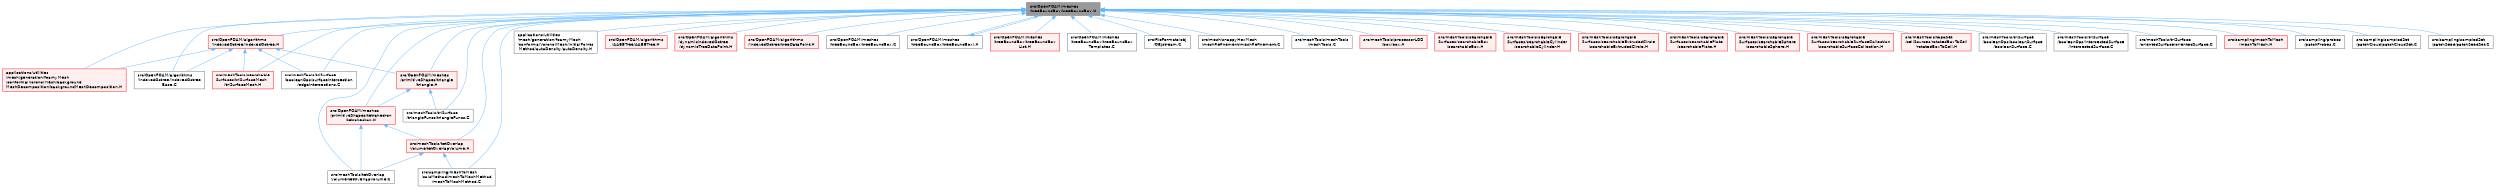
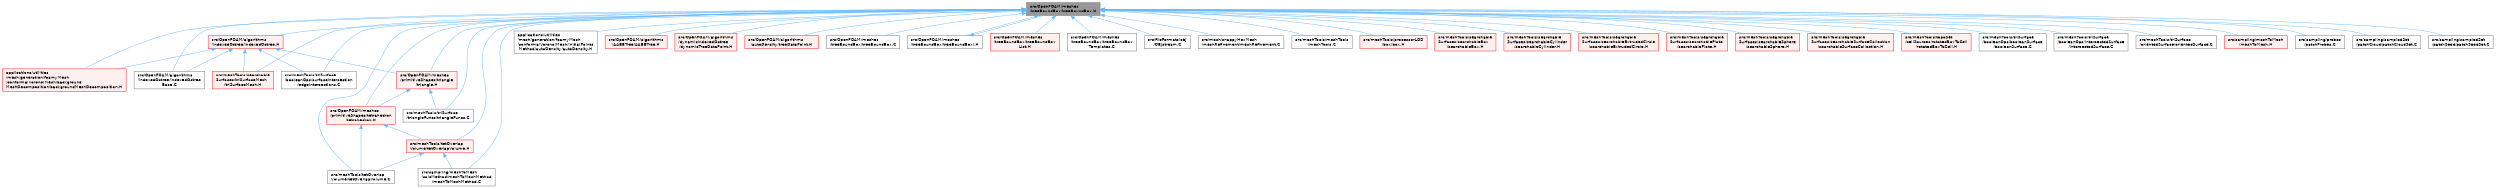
(782, 42) -> (782, 42)
